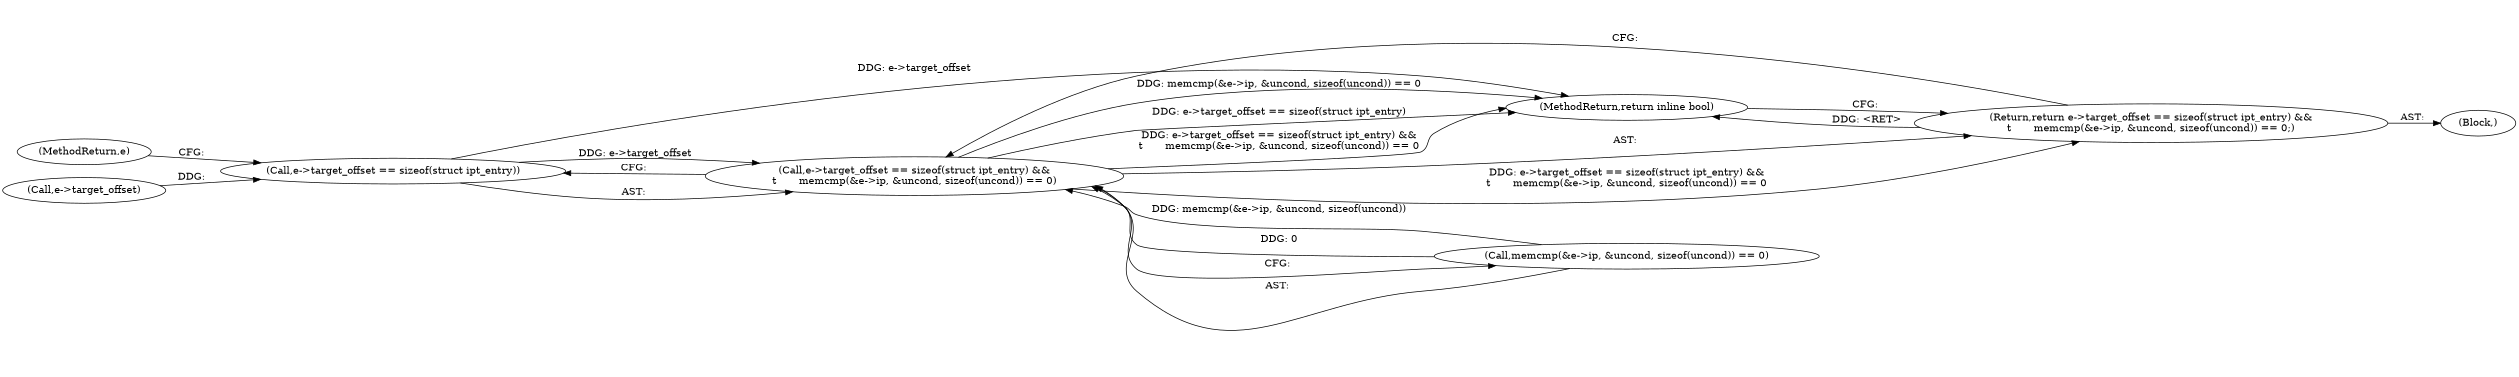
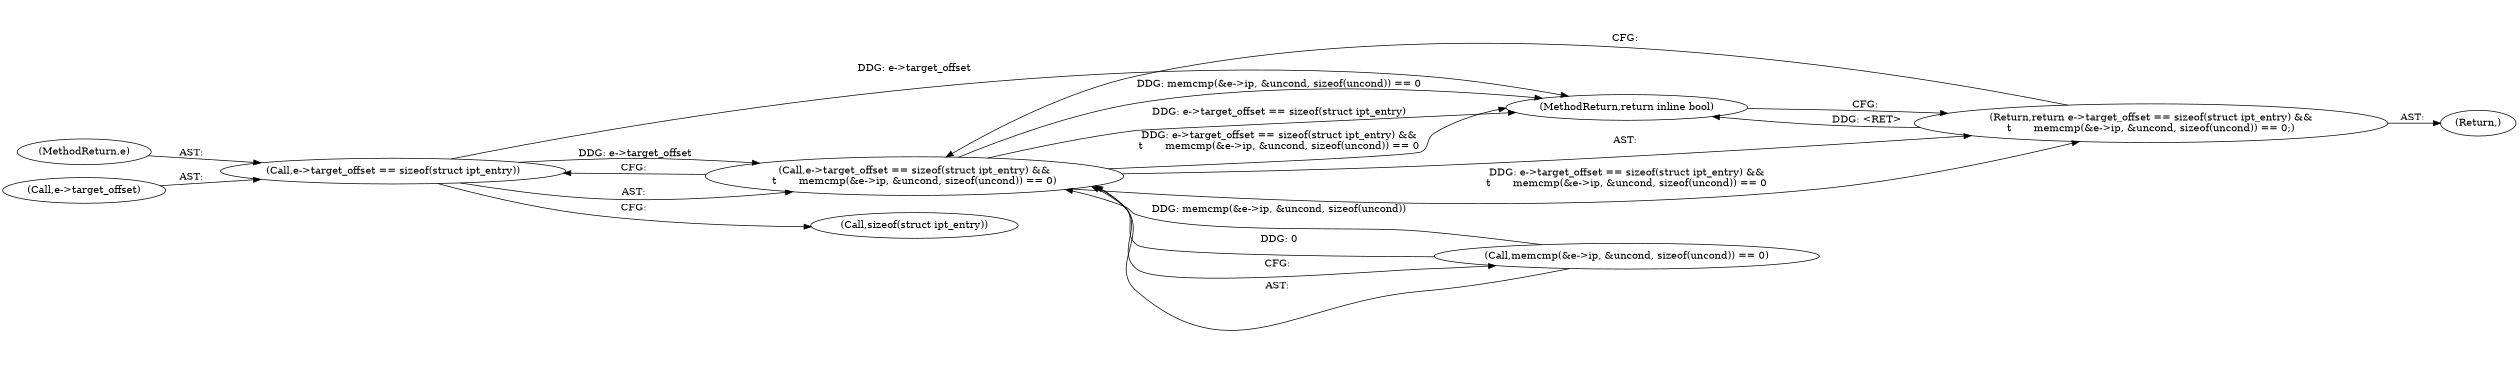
(2478, 123) -> (2478, 123)
(193, 153) -> (193, 153)
(193, 177) -> (193, 177)
none -> (914, 225)
